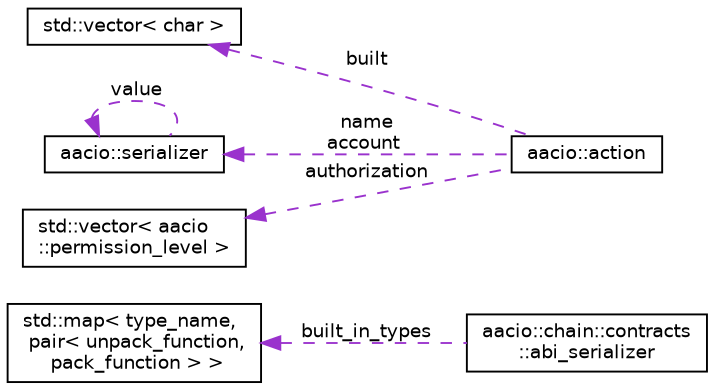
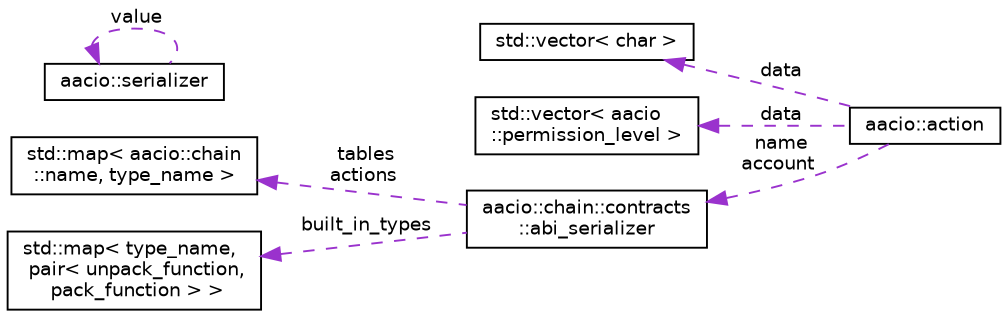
(364, 60) -> (778, 71)
(377, 154) -> (810, 177)
none -> (134, 166)
(364, 172) -> (778, 115)
